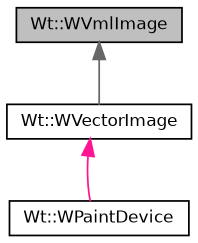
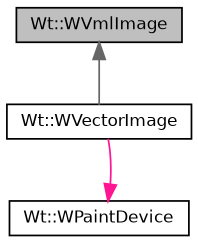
(88, 179) -> (111, 161)
